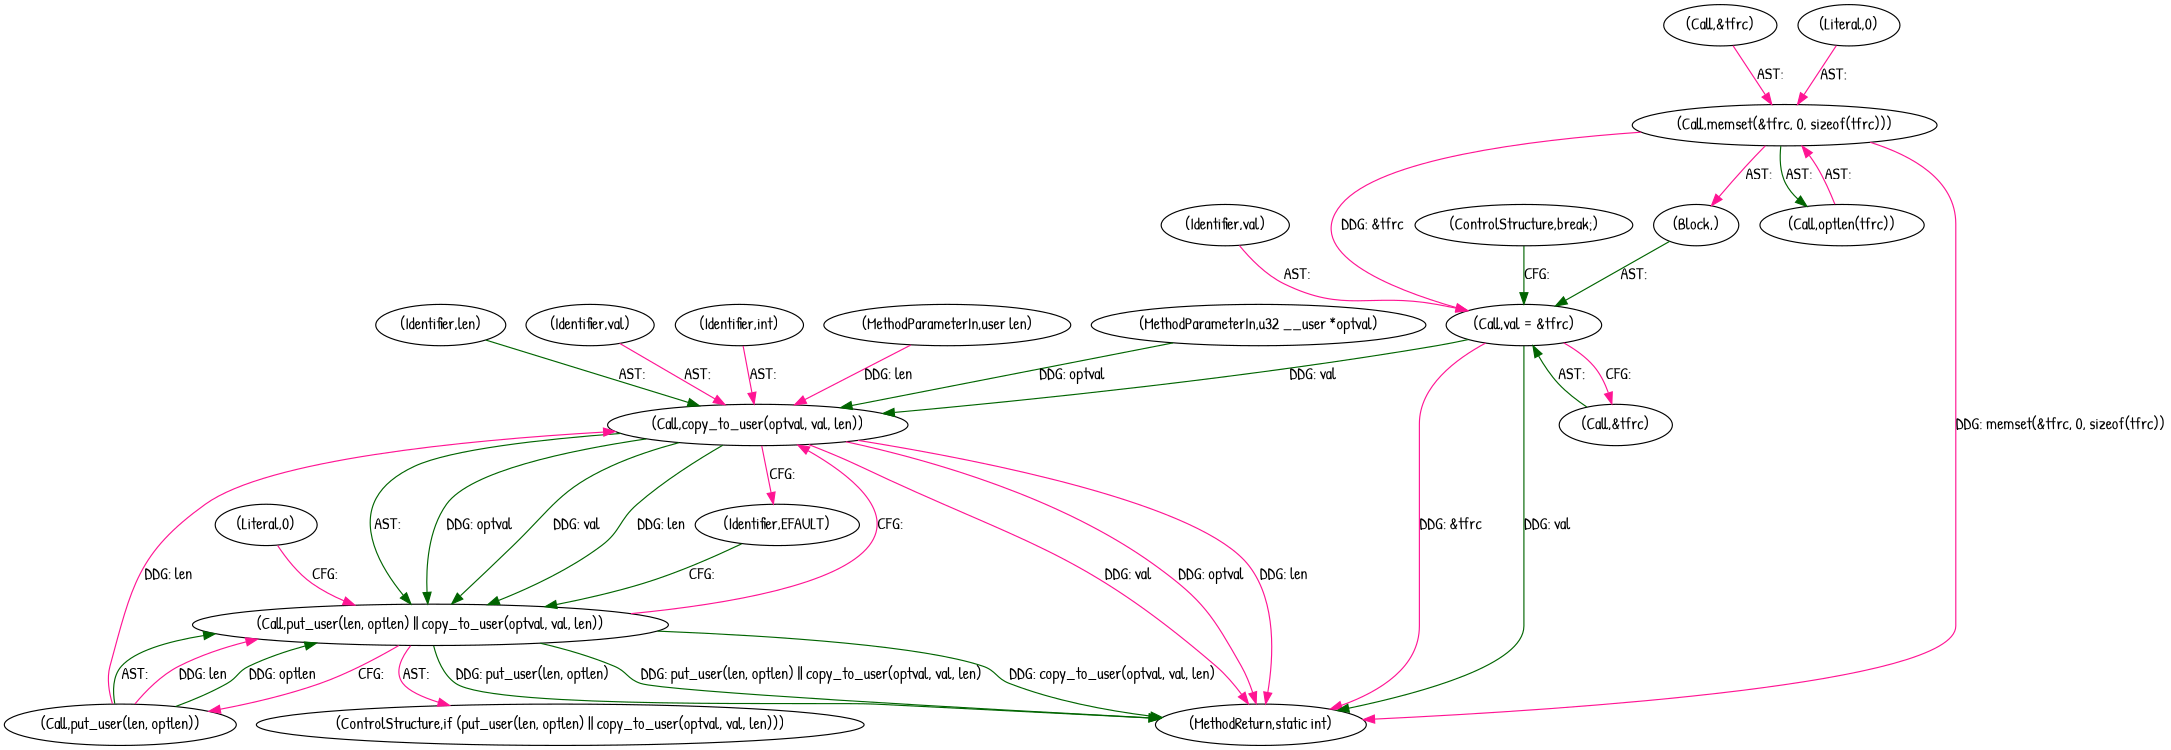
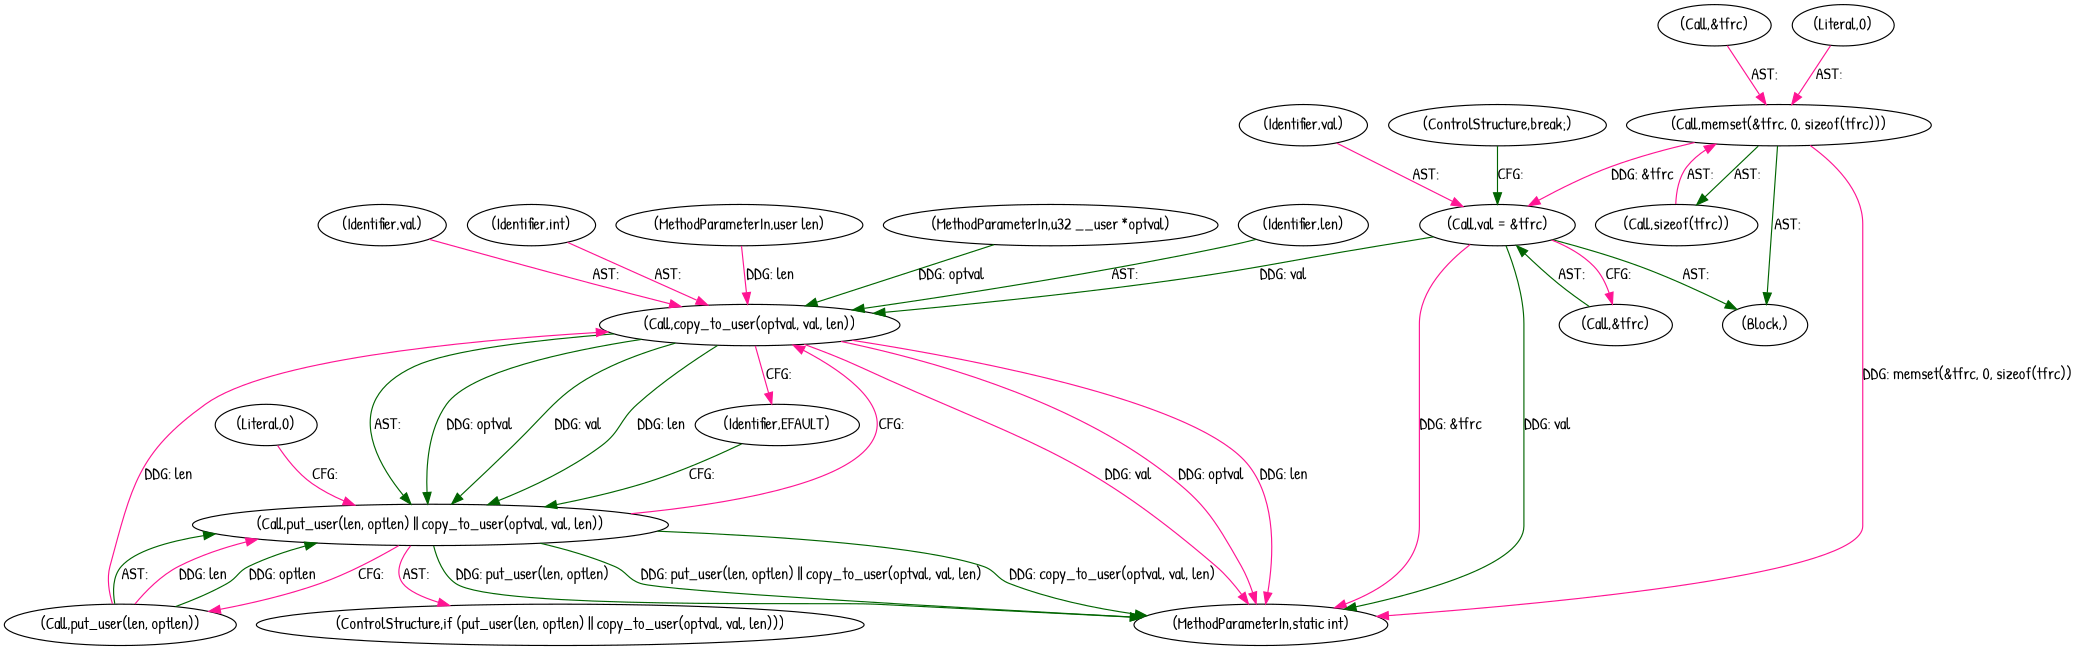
(1742, 171) -> (1772, 219)
(1842, 225) -> (1677, 225)
(1618, 271) -> (1641, 267)
(1261, 725) -> (1261, 625)
